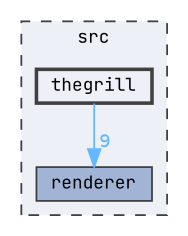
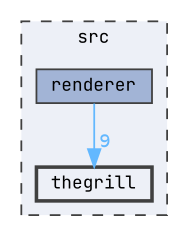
(94, 126) -> (94, 126)
